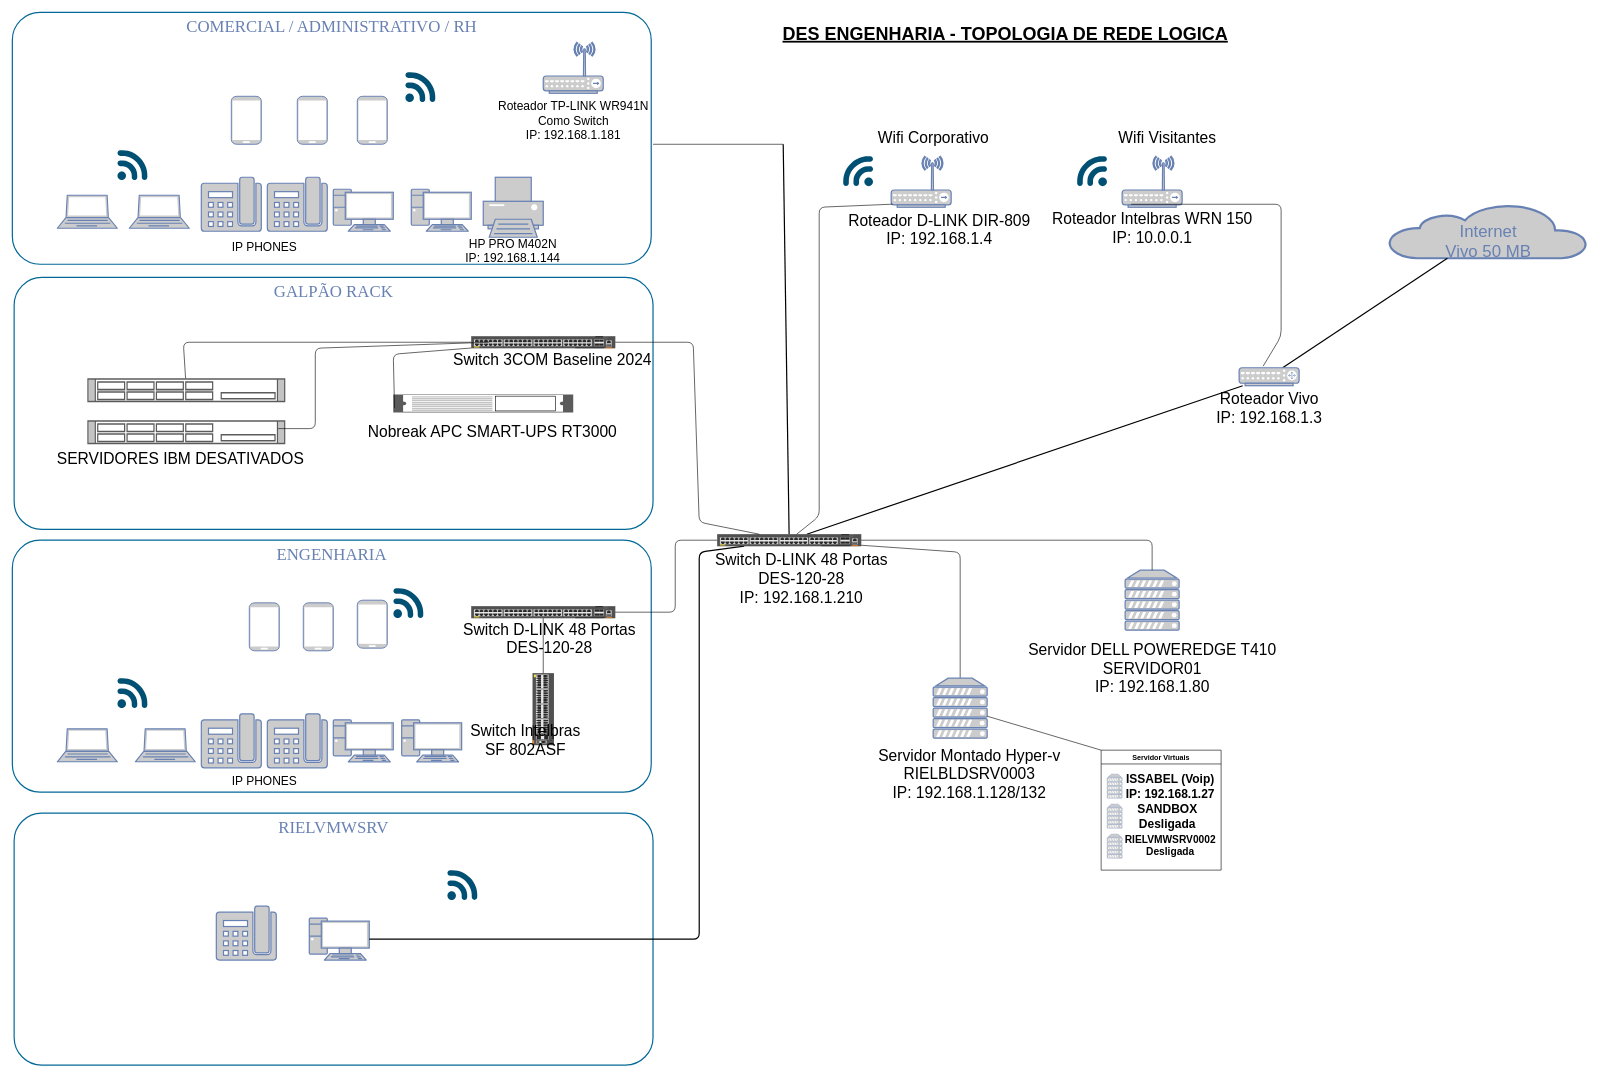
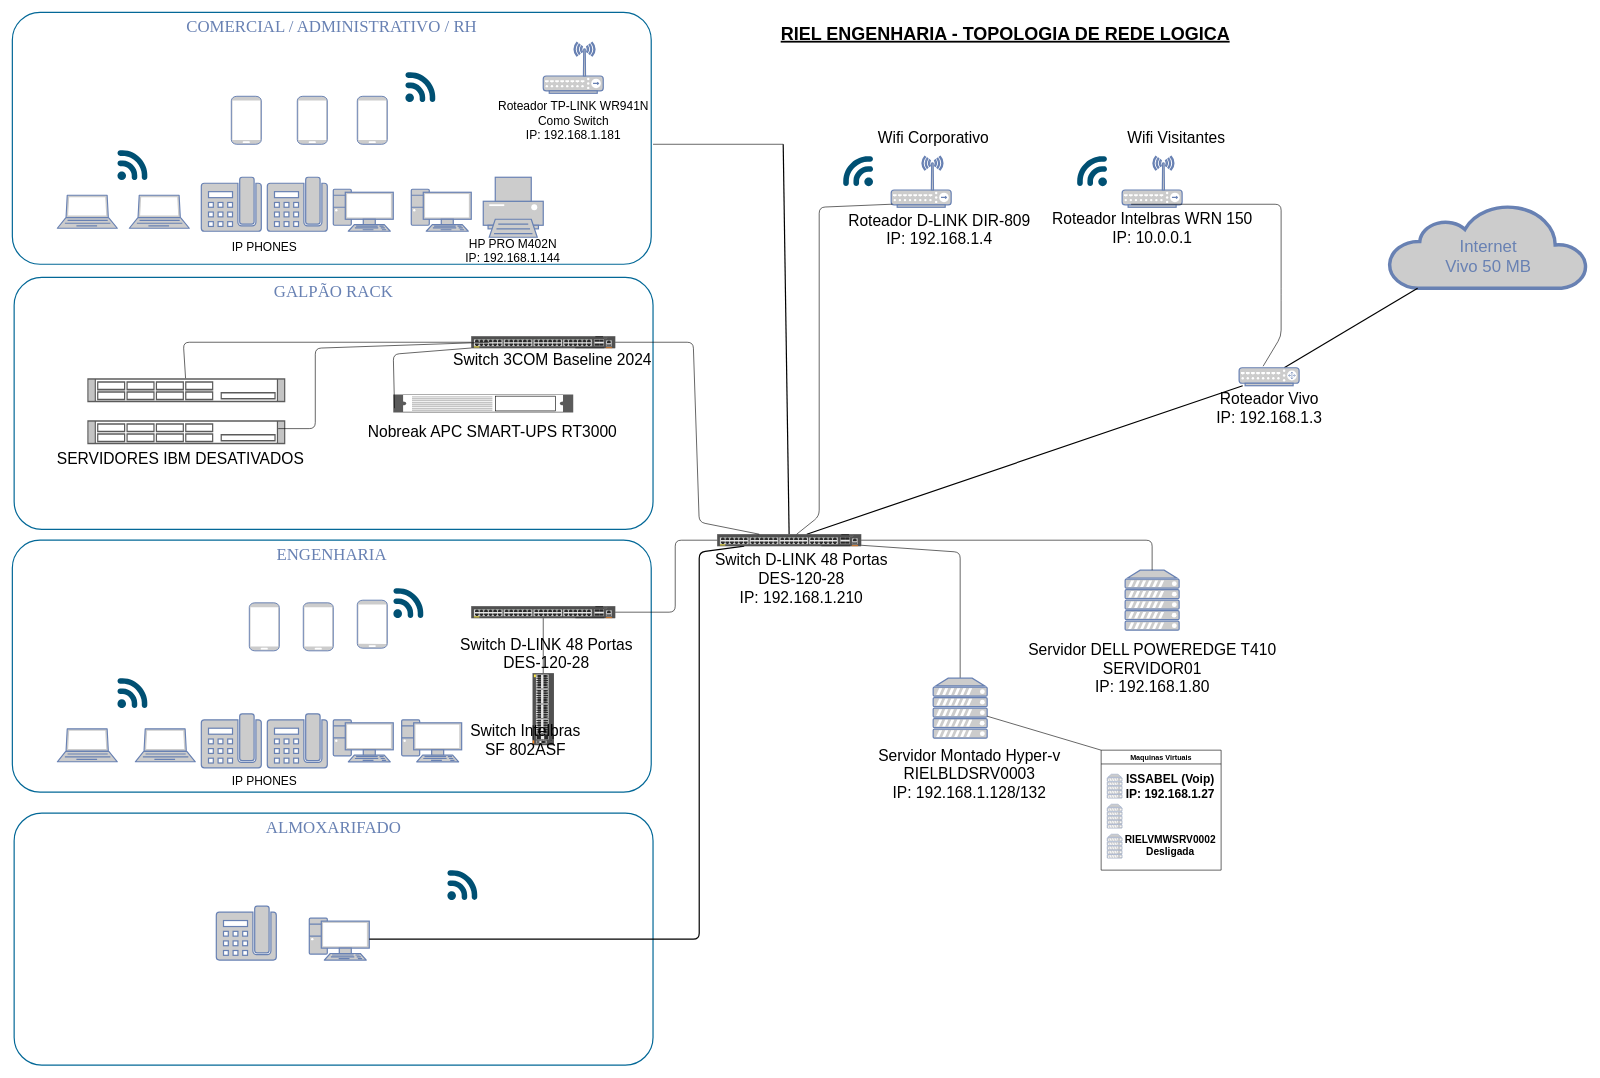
(1006, 33) -> (1006, 33)
(1167, 138) -> (1176, 138)
(1488, 231) -> (1488, 246)
(549, 648) -> (546, 663)
(1161, 758) -> (1161, 758)
(1167, 816) -> none
(334, 828) -> (334, 828)
